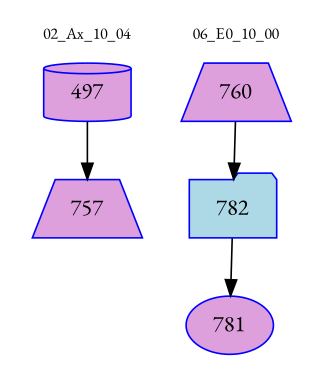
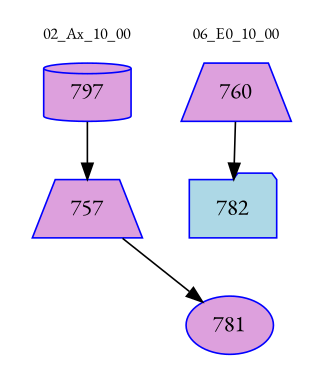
(87, 35) -> (87, 35)
(87, 92) -> (87, 92)
(232, 259) -> (156, 265)
